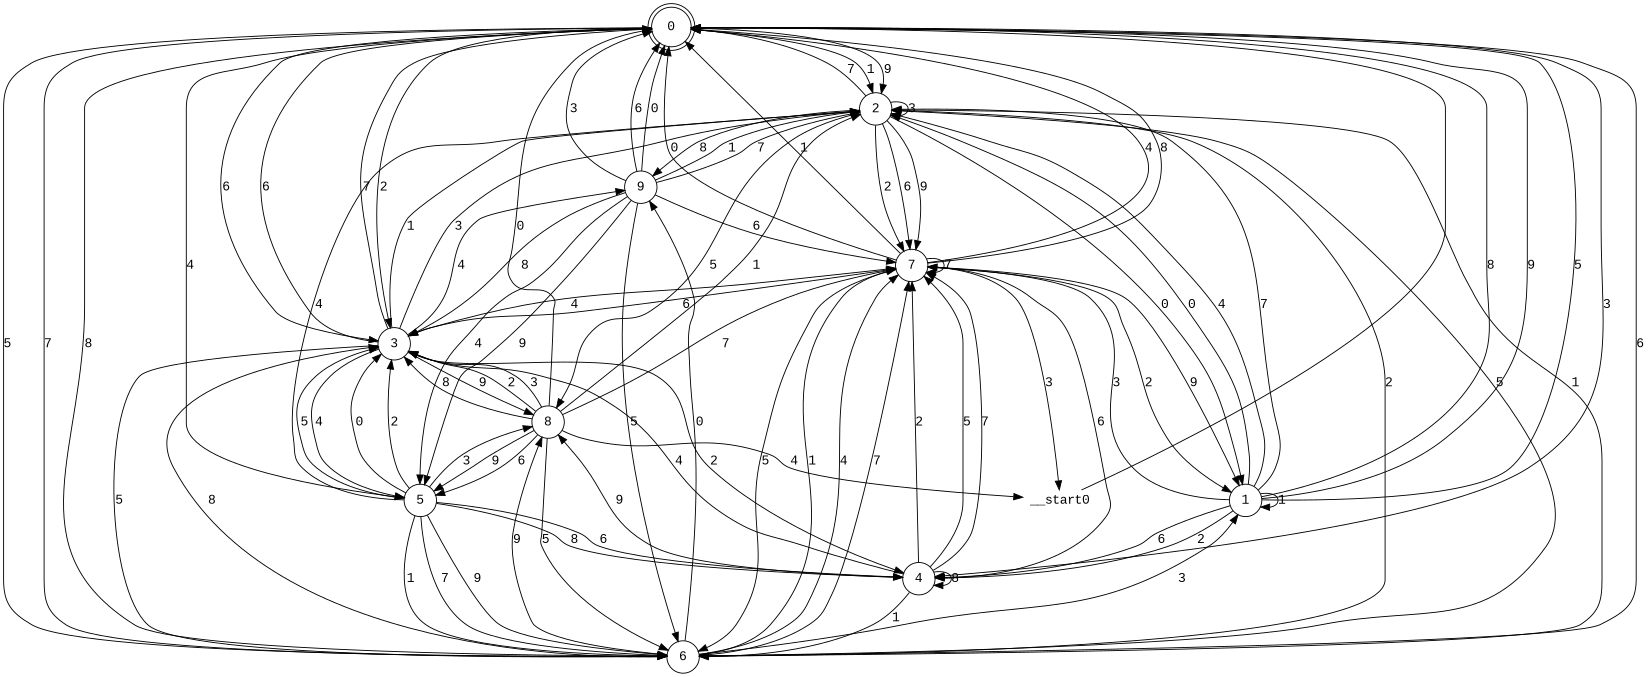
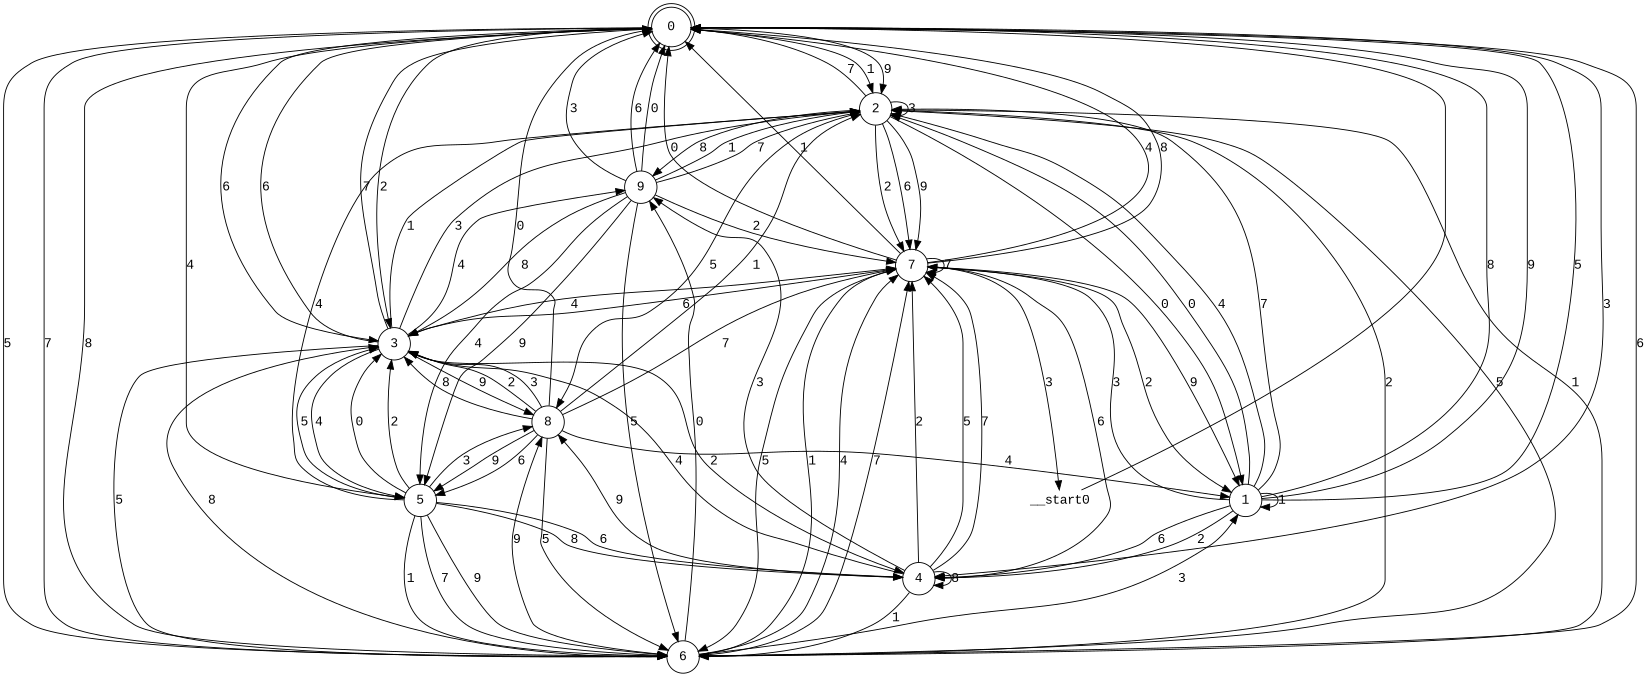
(756, 226) -> (756, 226)
none -> (751, 389)
(785, 466) -> (891, 455)
